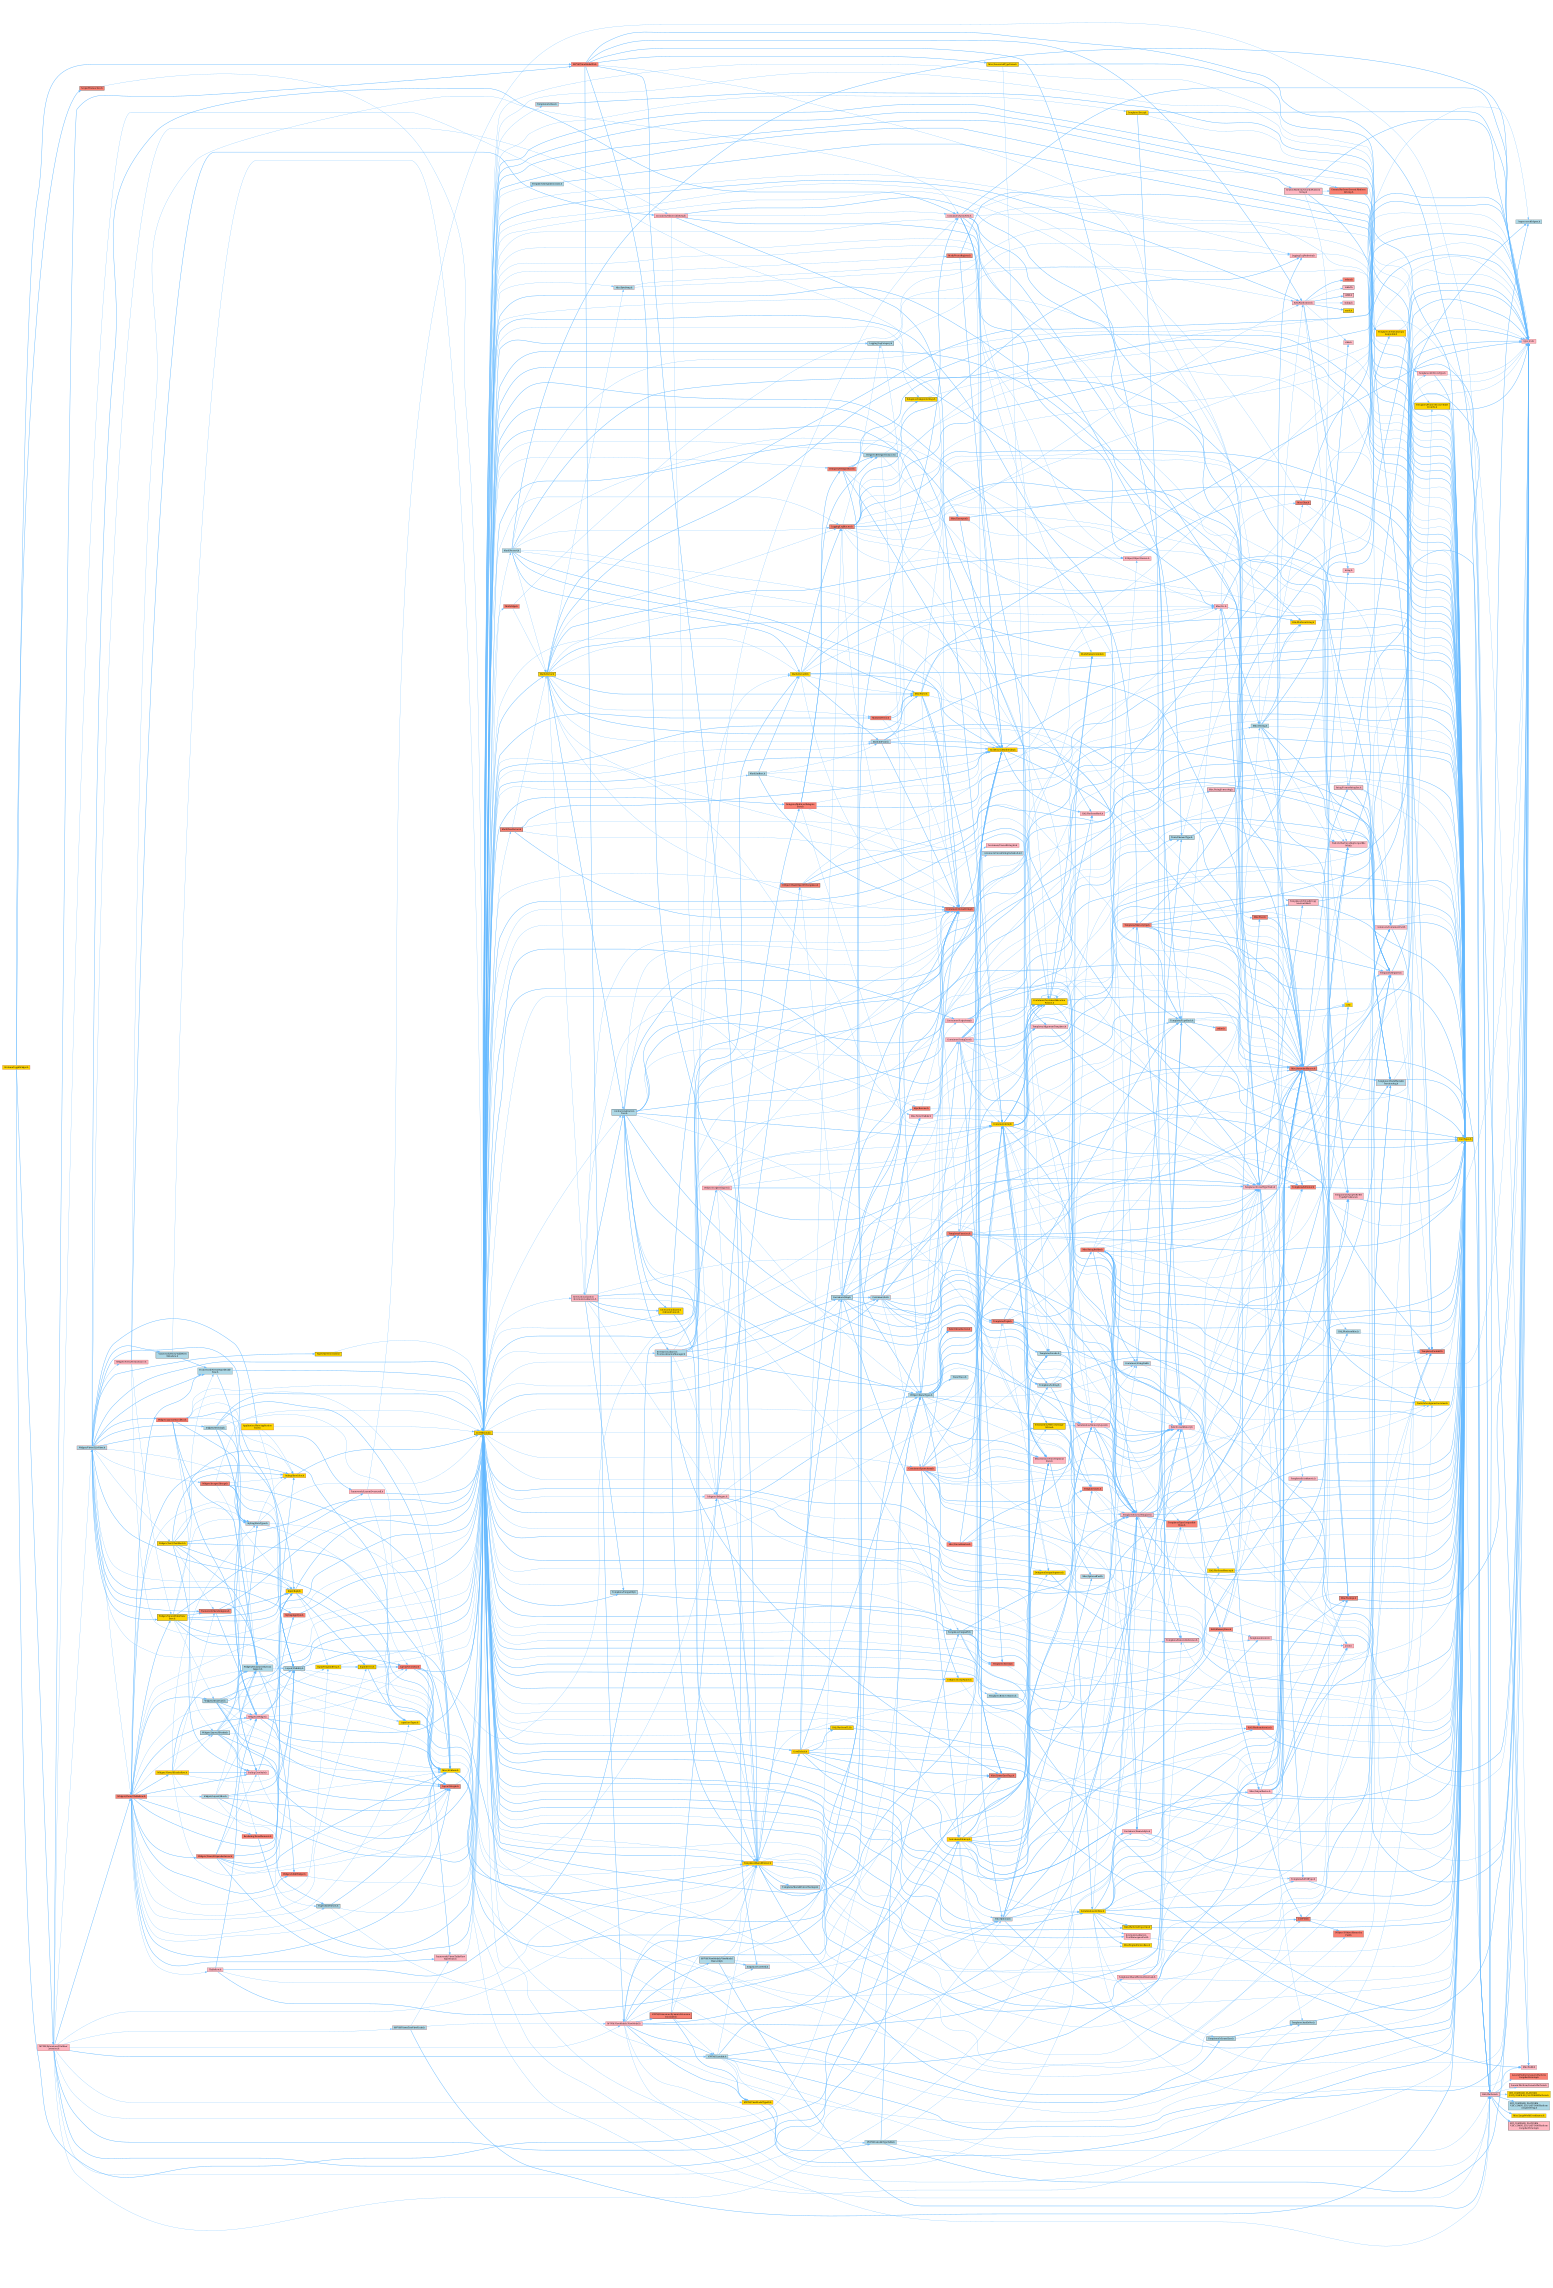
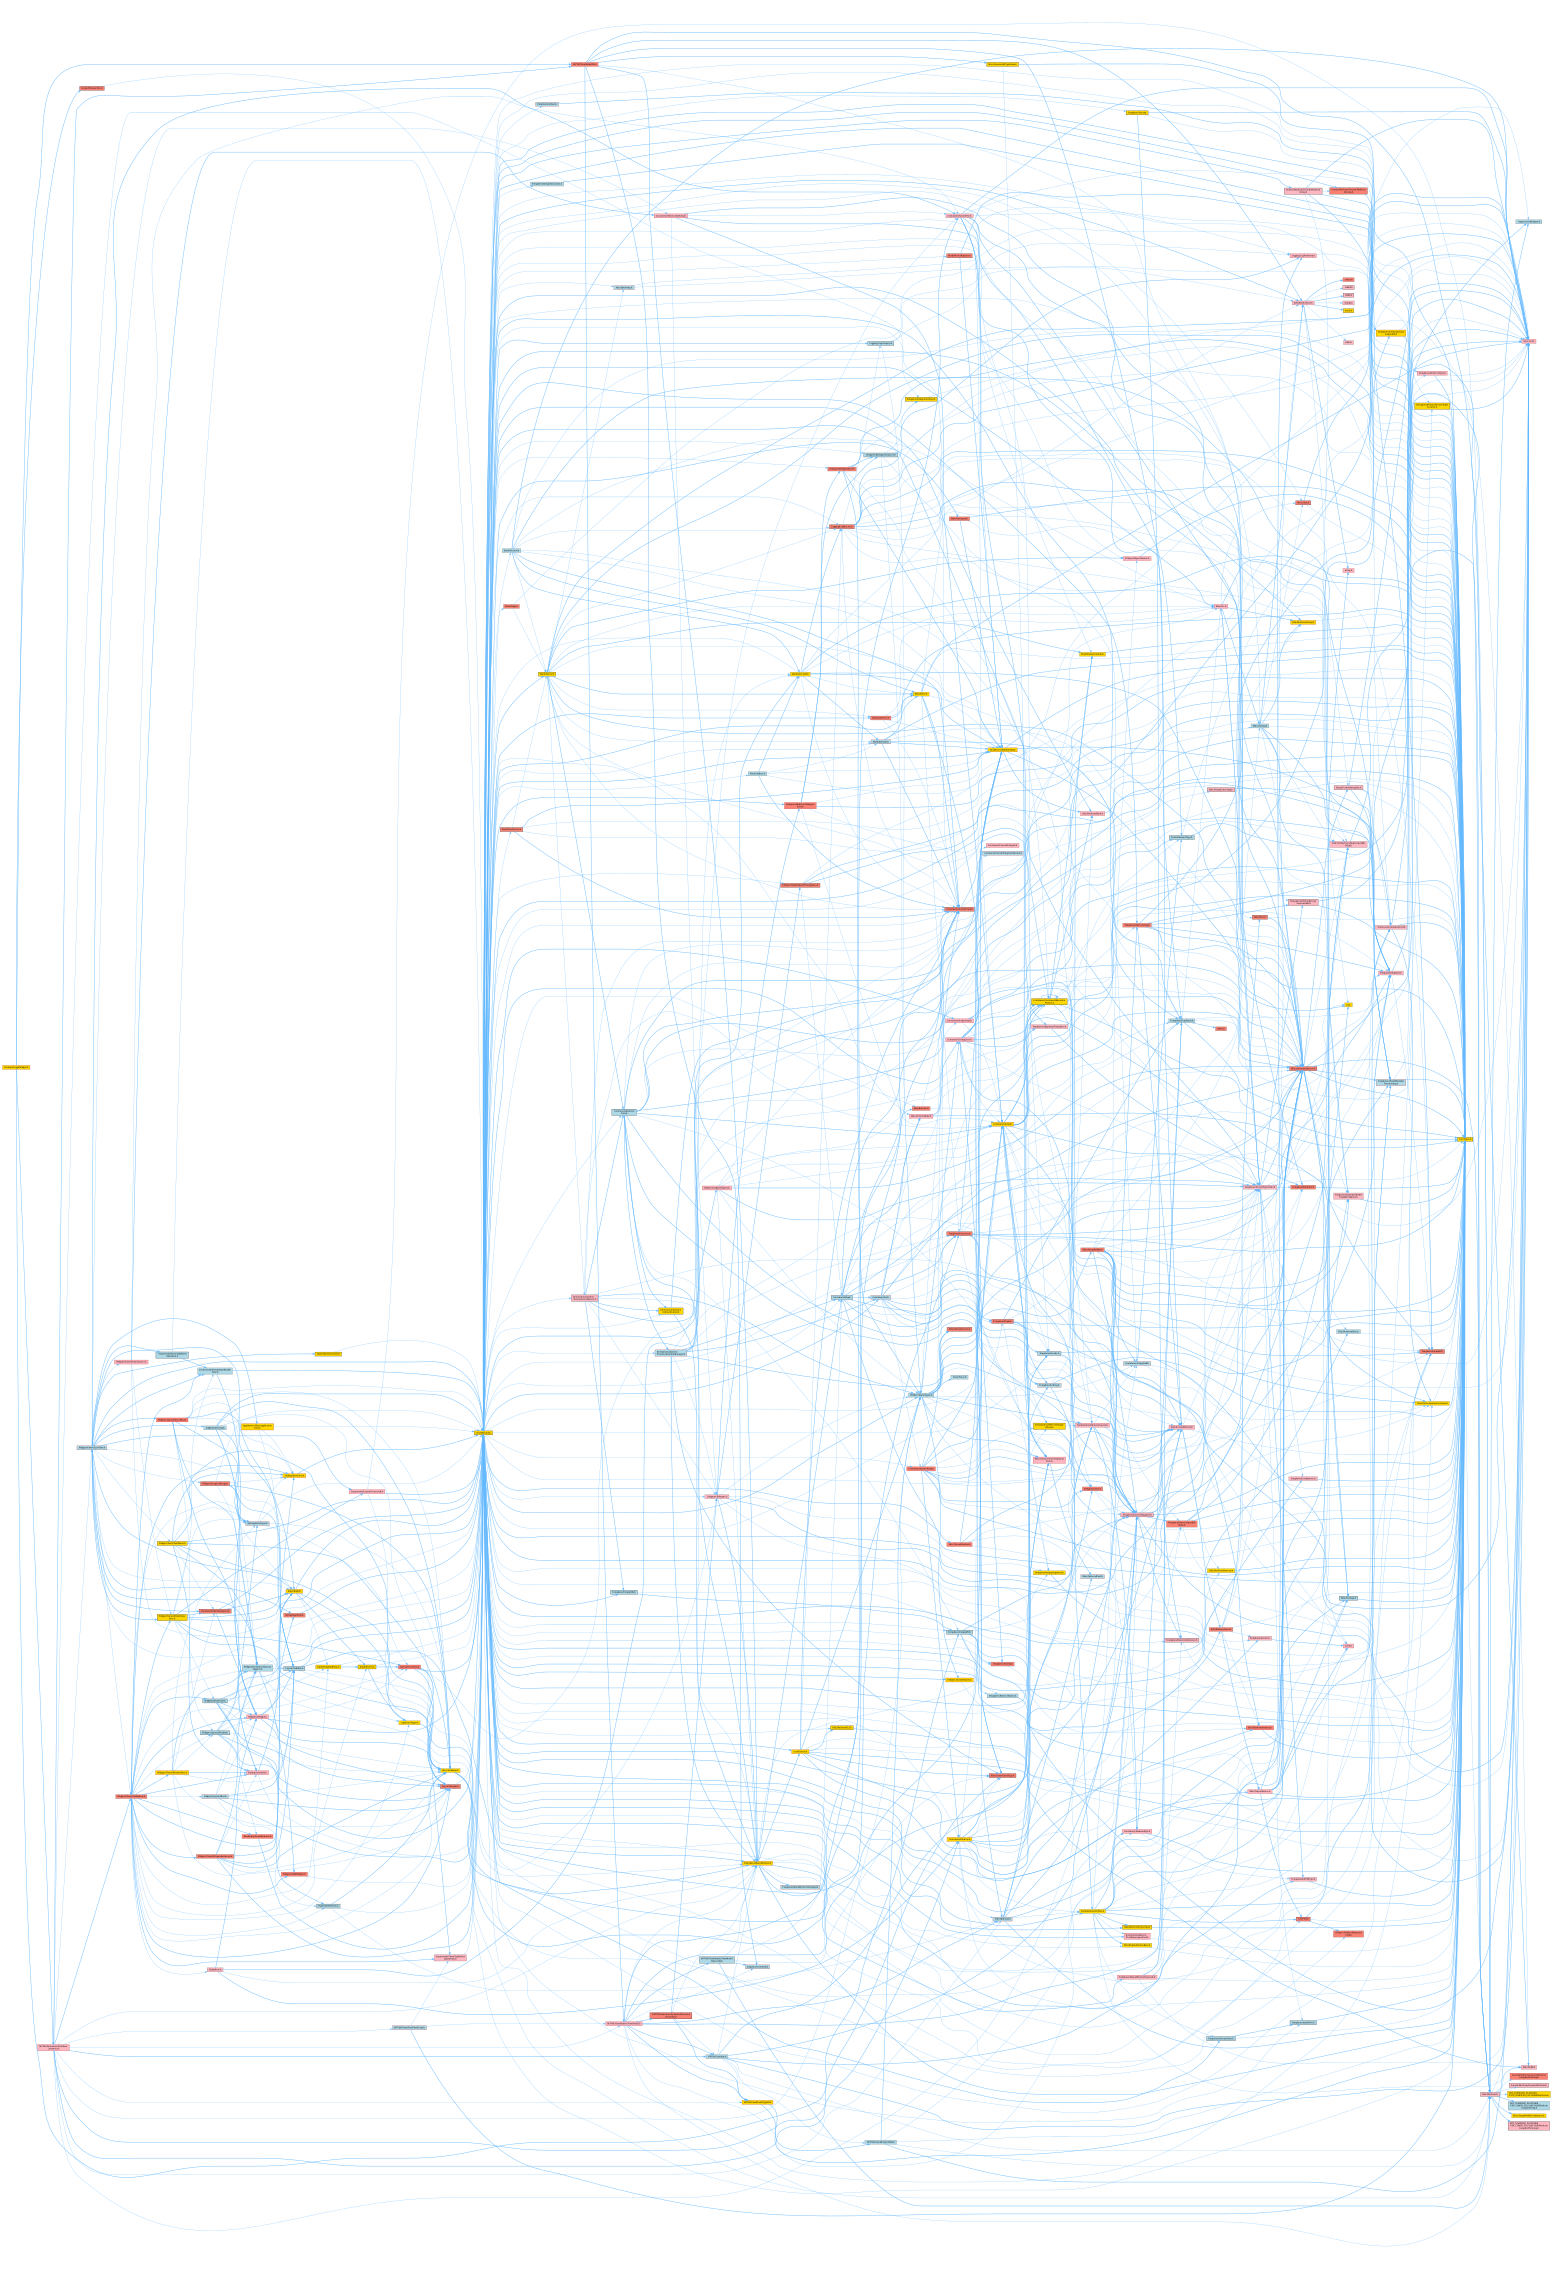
(1330, 544) -> (1281, 515)
(1349, 1598) -> (1349, 1598)
